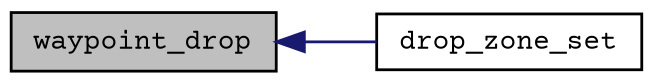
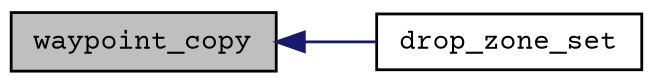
(144, 42) -> (144, 42)
